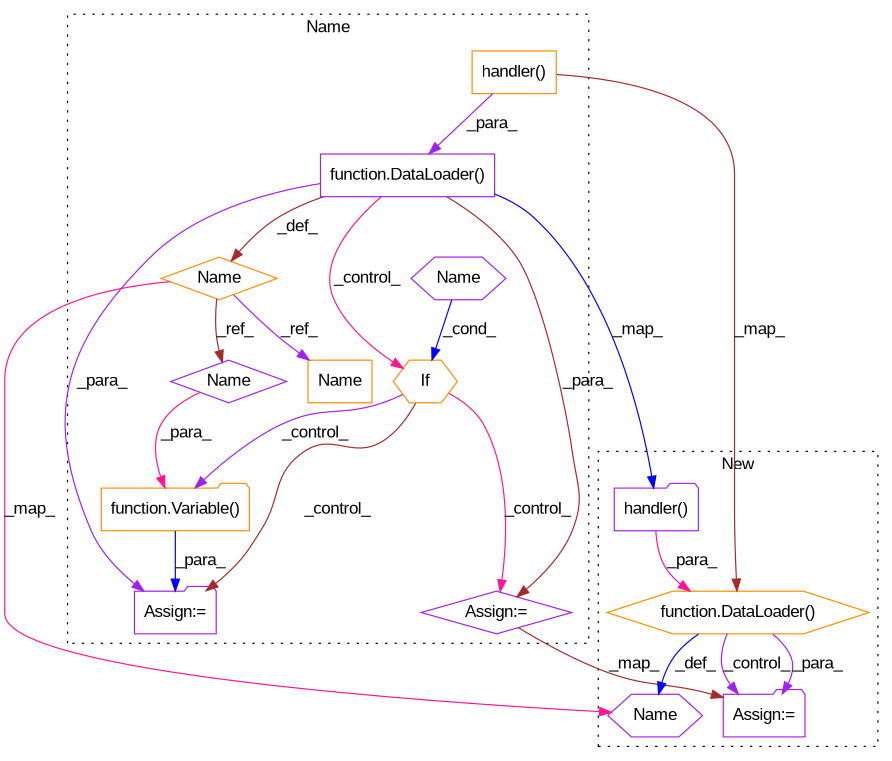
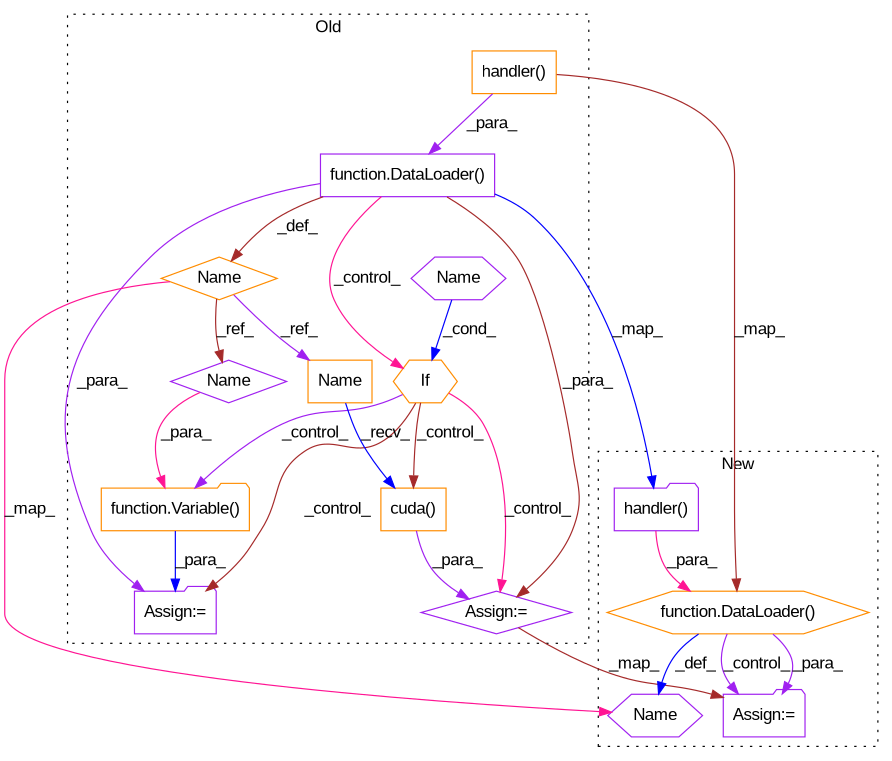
(328, 28) -> (328, 28)
none -> (413, 509)
